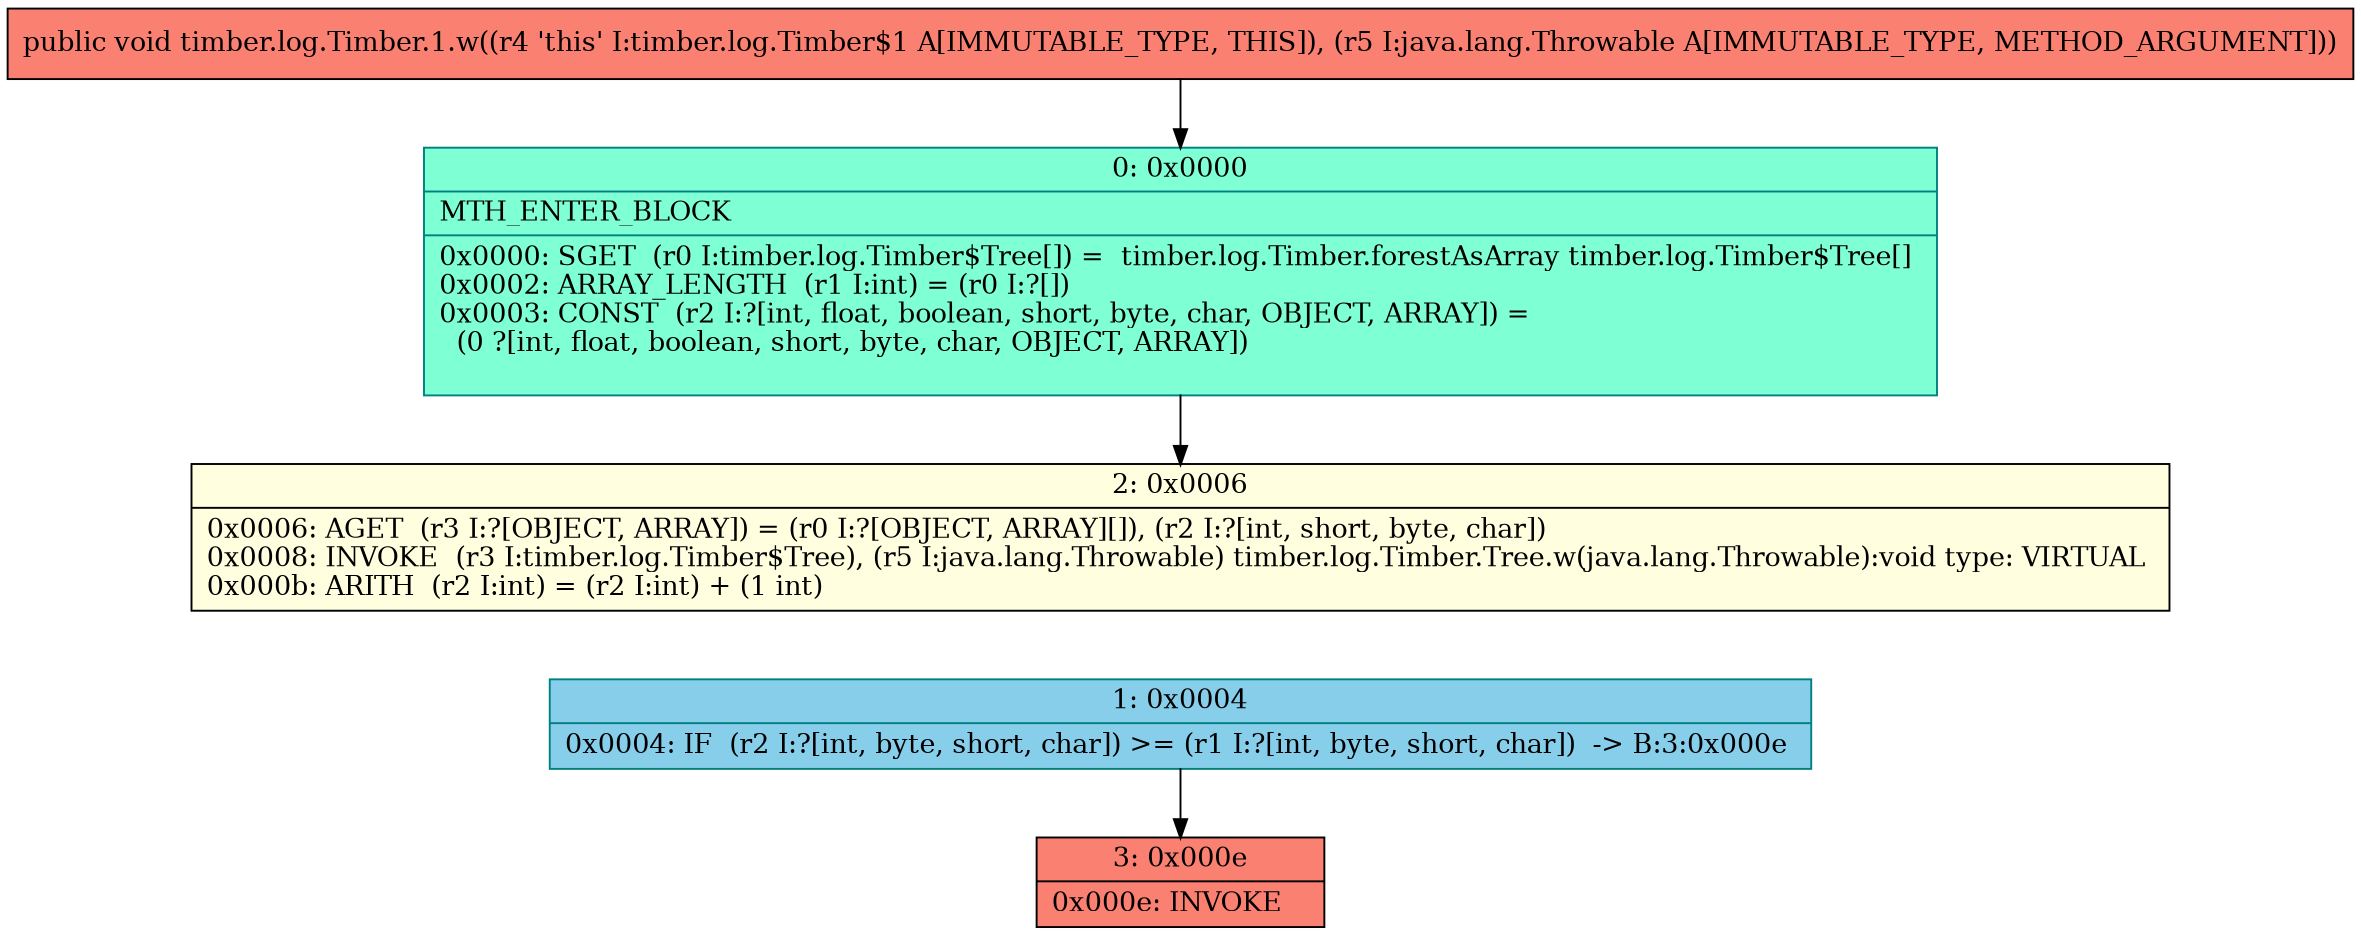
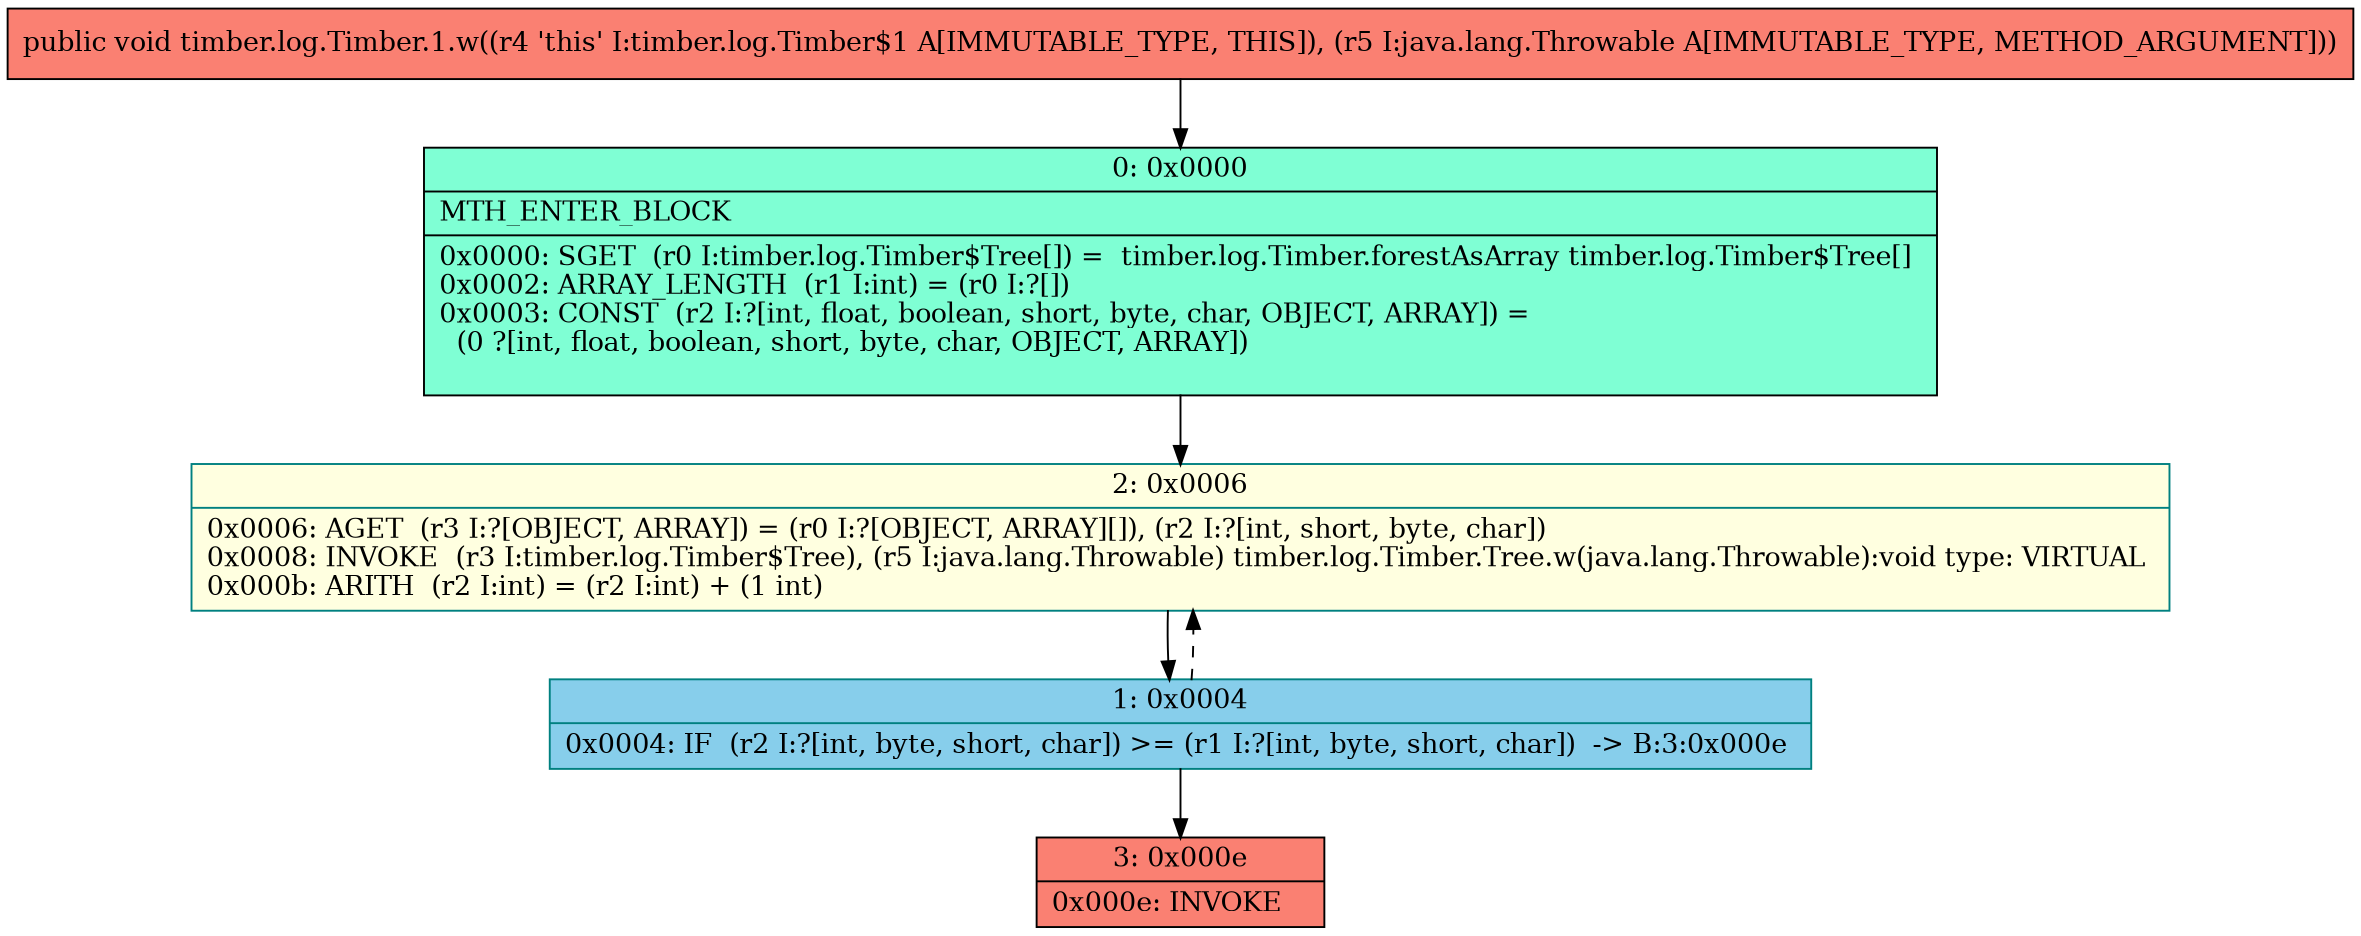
(1180, 272) -> (1180, 272)
(1180, 537) -> (1180, 537)
none -> (1168, 636)
none -> (1193, 655)
